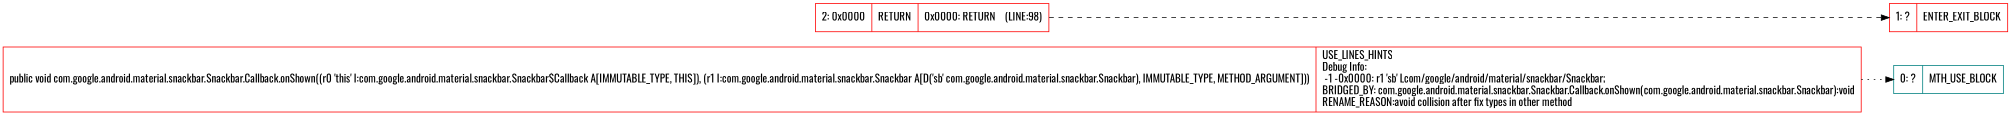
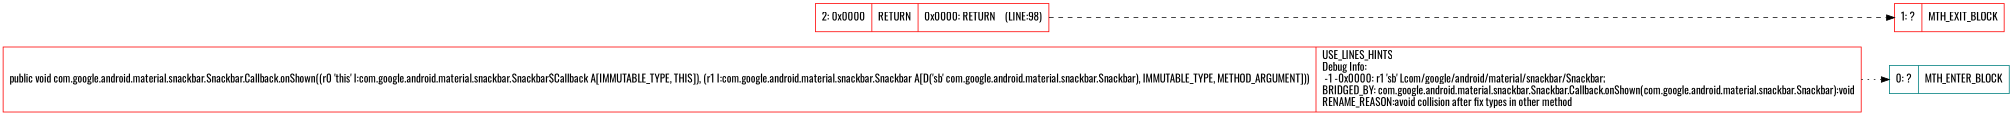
(1962, 17) -> (1963, 17)
(1963, 79) -> (1964, 79)
